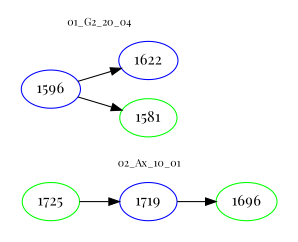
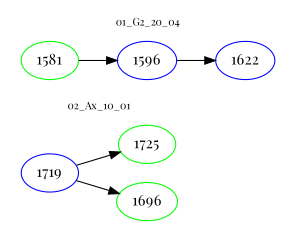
(95, 102) -> (93, 60)
(94, 202) -> (93, 160)
